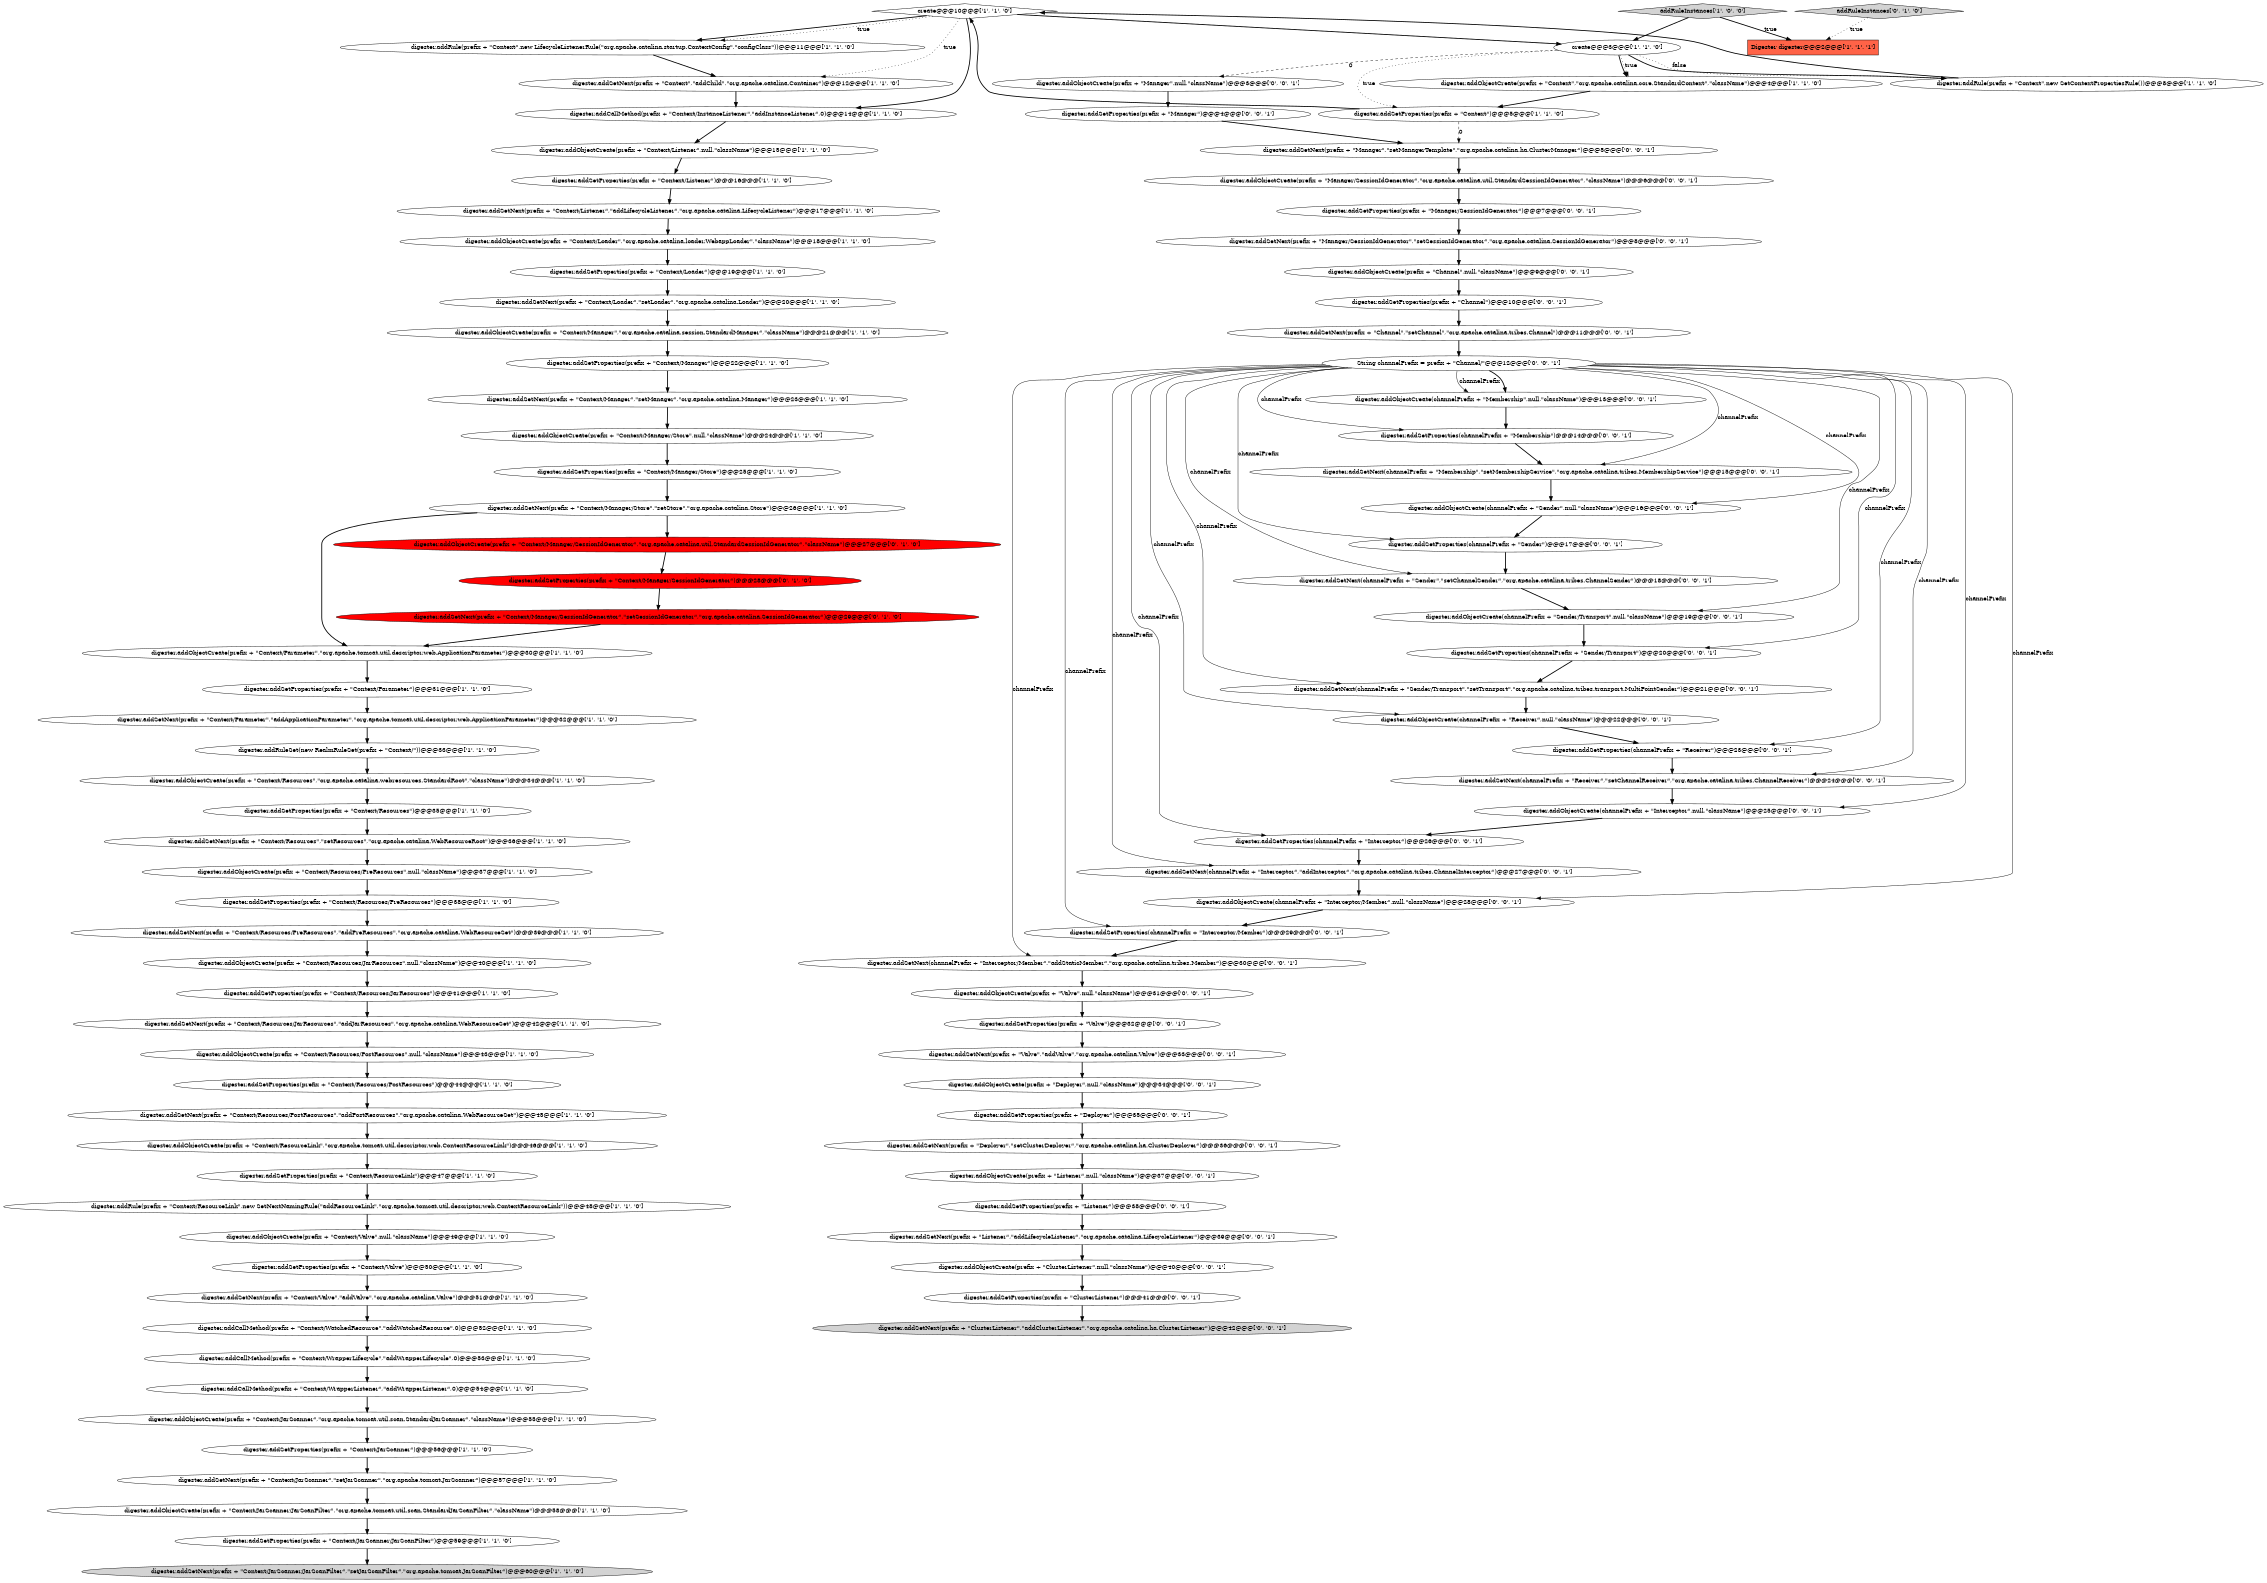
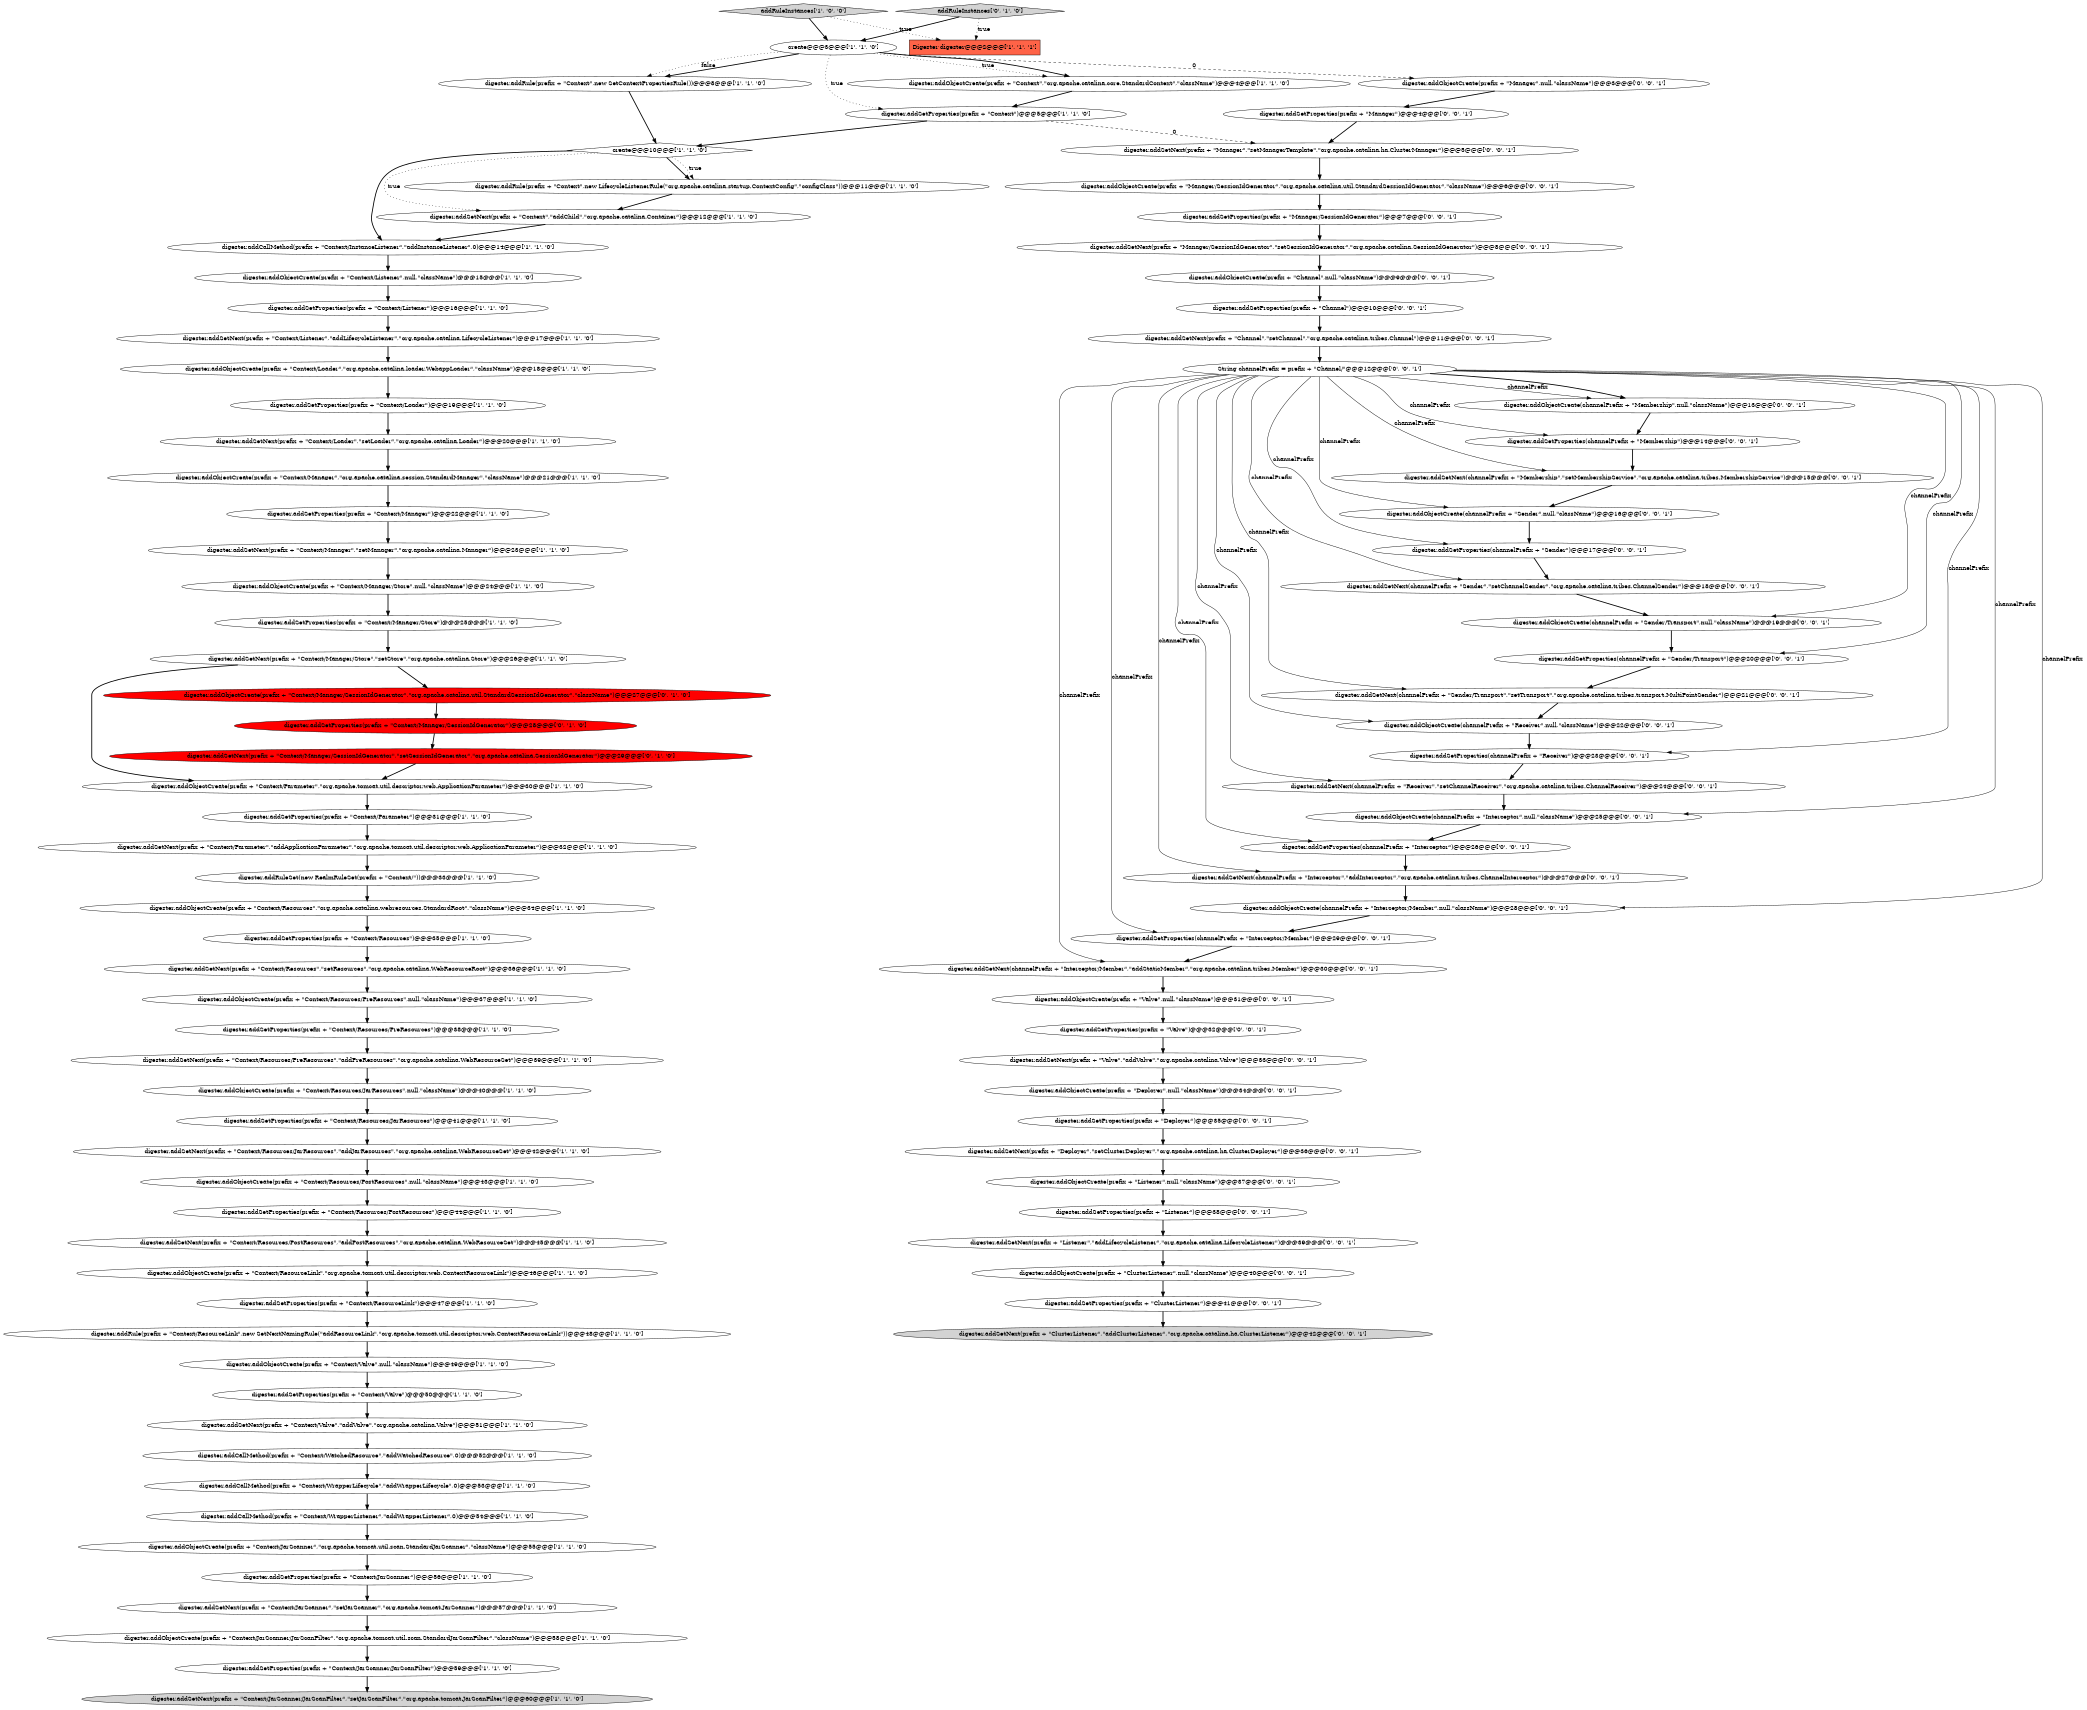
(1753, 28) -> (882, 28)
(1287, 29) -> (912, 29)
